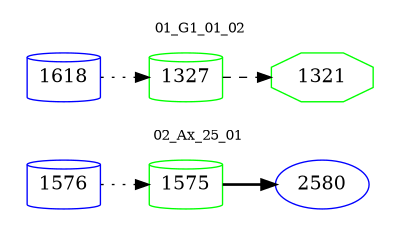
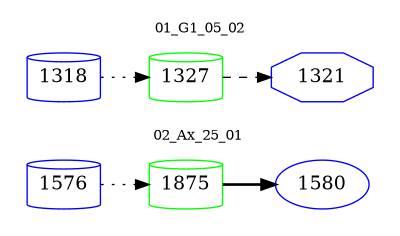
(200, 29) -> (200, 29)
(64, 77) -> (64, 77)
(322, 77) -> (322, 77)
(186, 185) -> (186, 185)
(322, 185) -> (322, 185)
